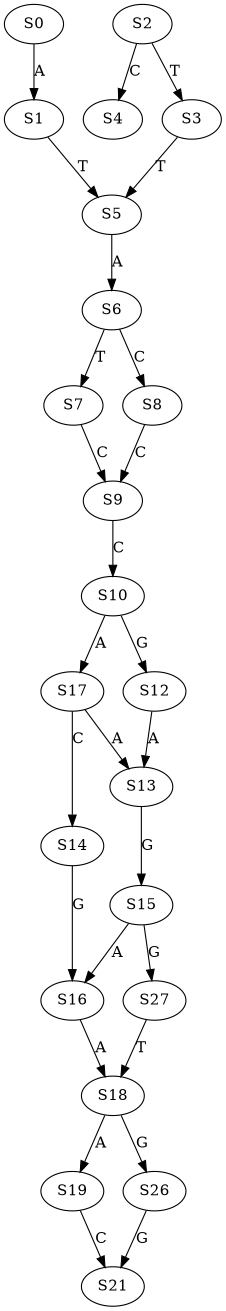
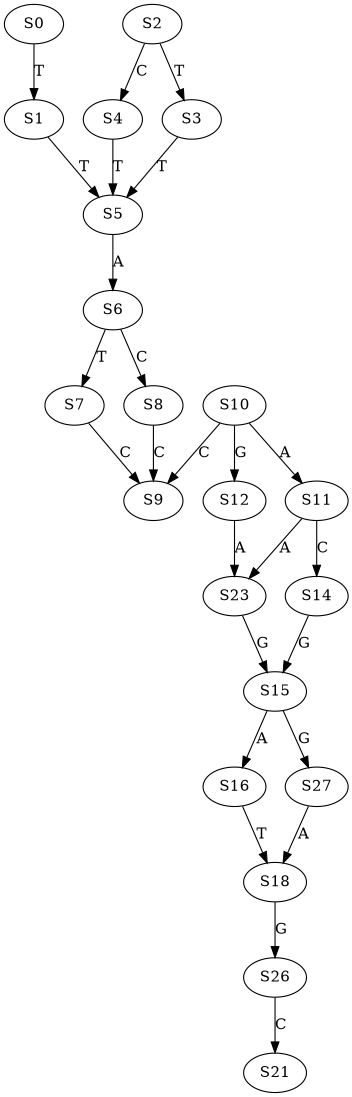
(39, 72) -> (39, 72)
none -> (113, 162)
(113, 543) -> (198, 449)
(72, 691) -> (317, 501)
(141, 787) -> (235, 596)
(72, 917) -> (298, 639)
(101, 1048) -> (262, 834)
(141, 1048) -> (304, 834)
(72, 1191) -> none
(142, 1239) -> (281, 1025)
